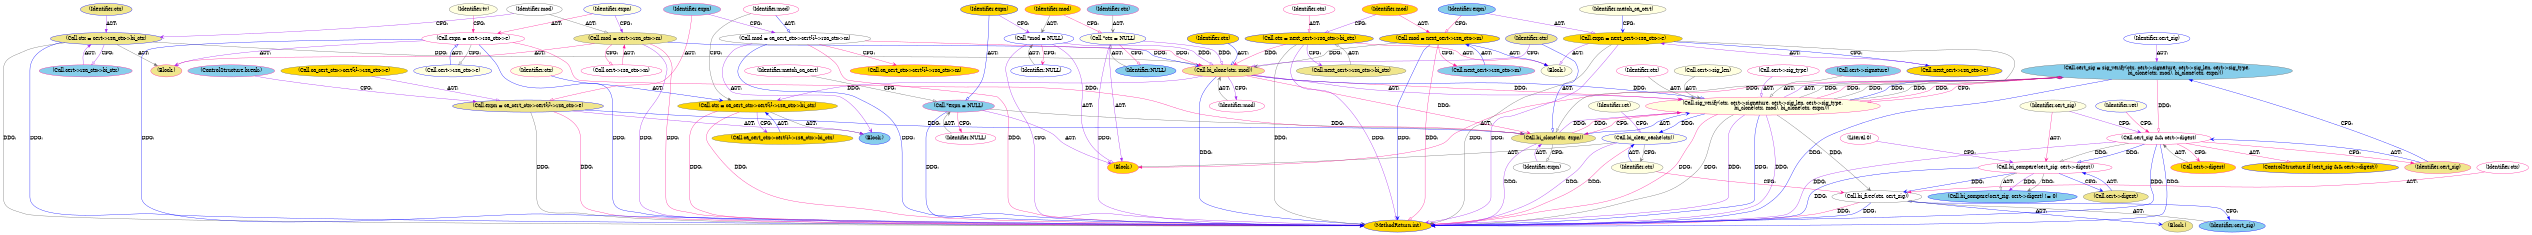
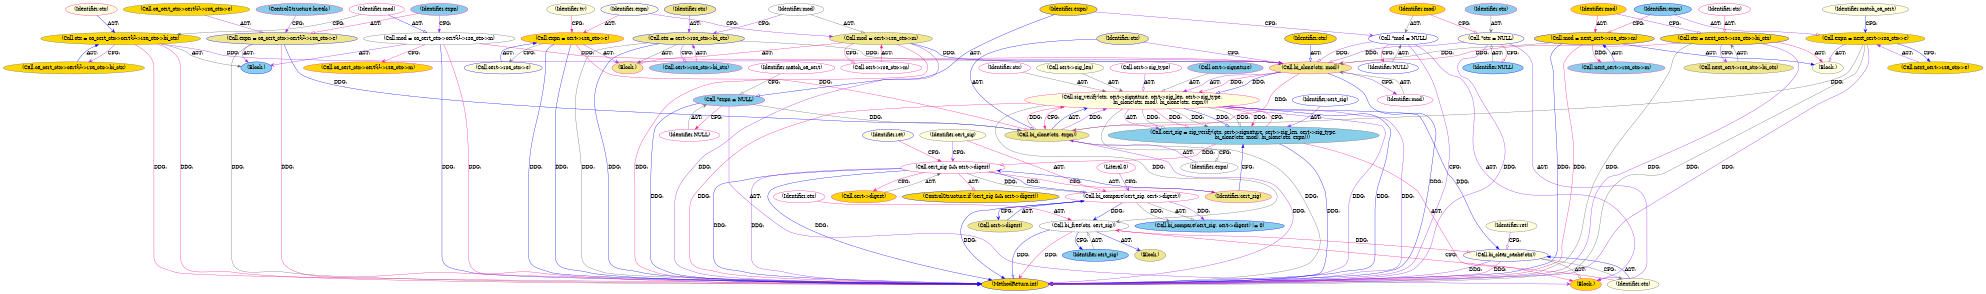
(473, 39) -> (572, 39)
(1347, 53) -> (1736, 54)
(1448, 53) -> (1602, 53)
(450, 54) -> (517, 46)
(467, 54) -> (530, 48)
(1954, 71) -> (1935, 68)
(991, 82) -> (691, 61)
none -> (1291, 239)
